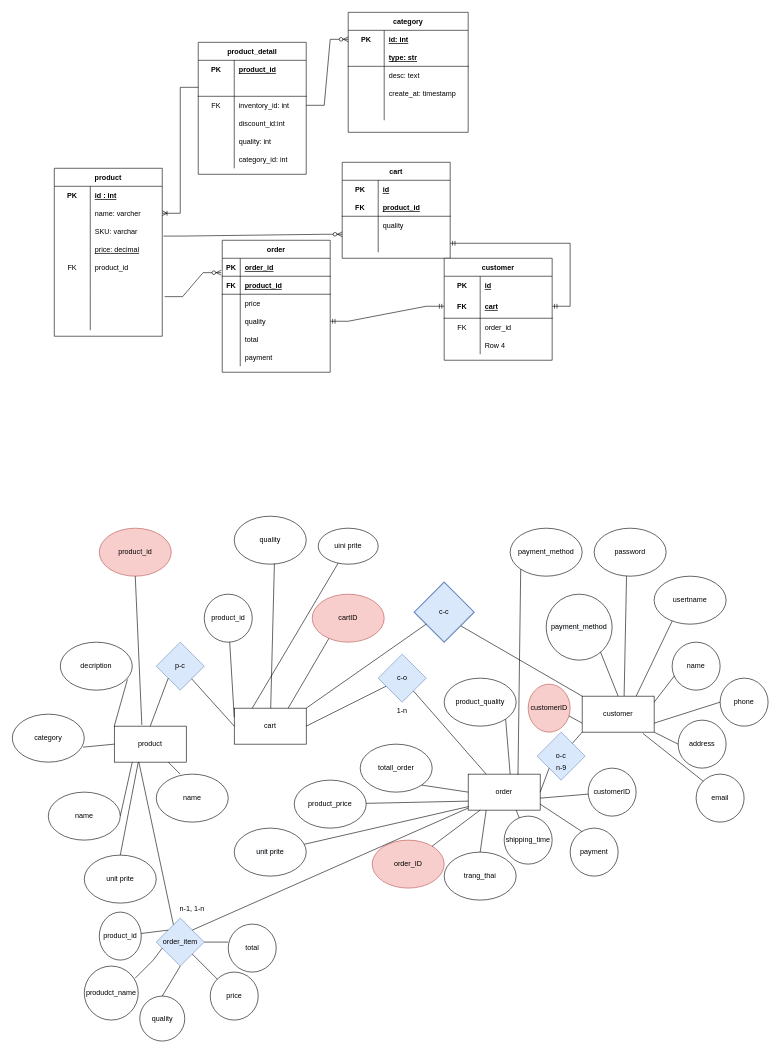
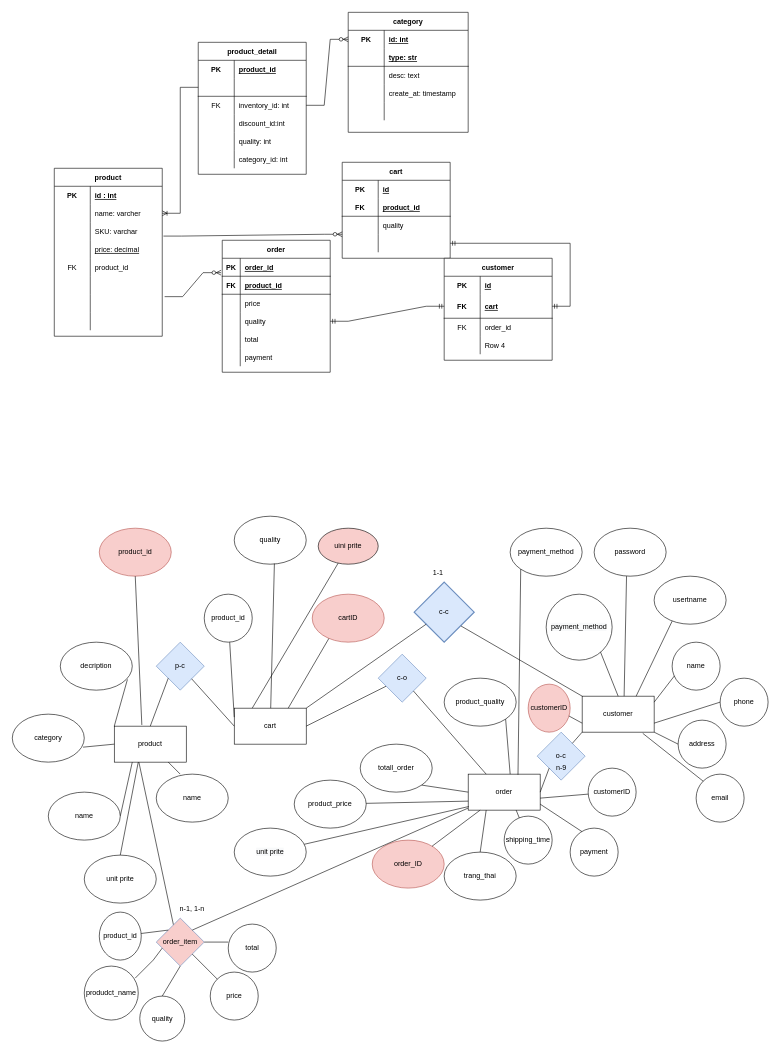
(348, 546) -> (348, 546)
none -> (438, 573)
(402, 711) -> none
(180, 942) -> (180, 942)
